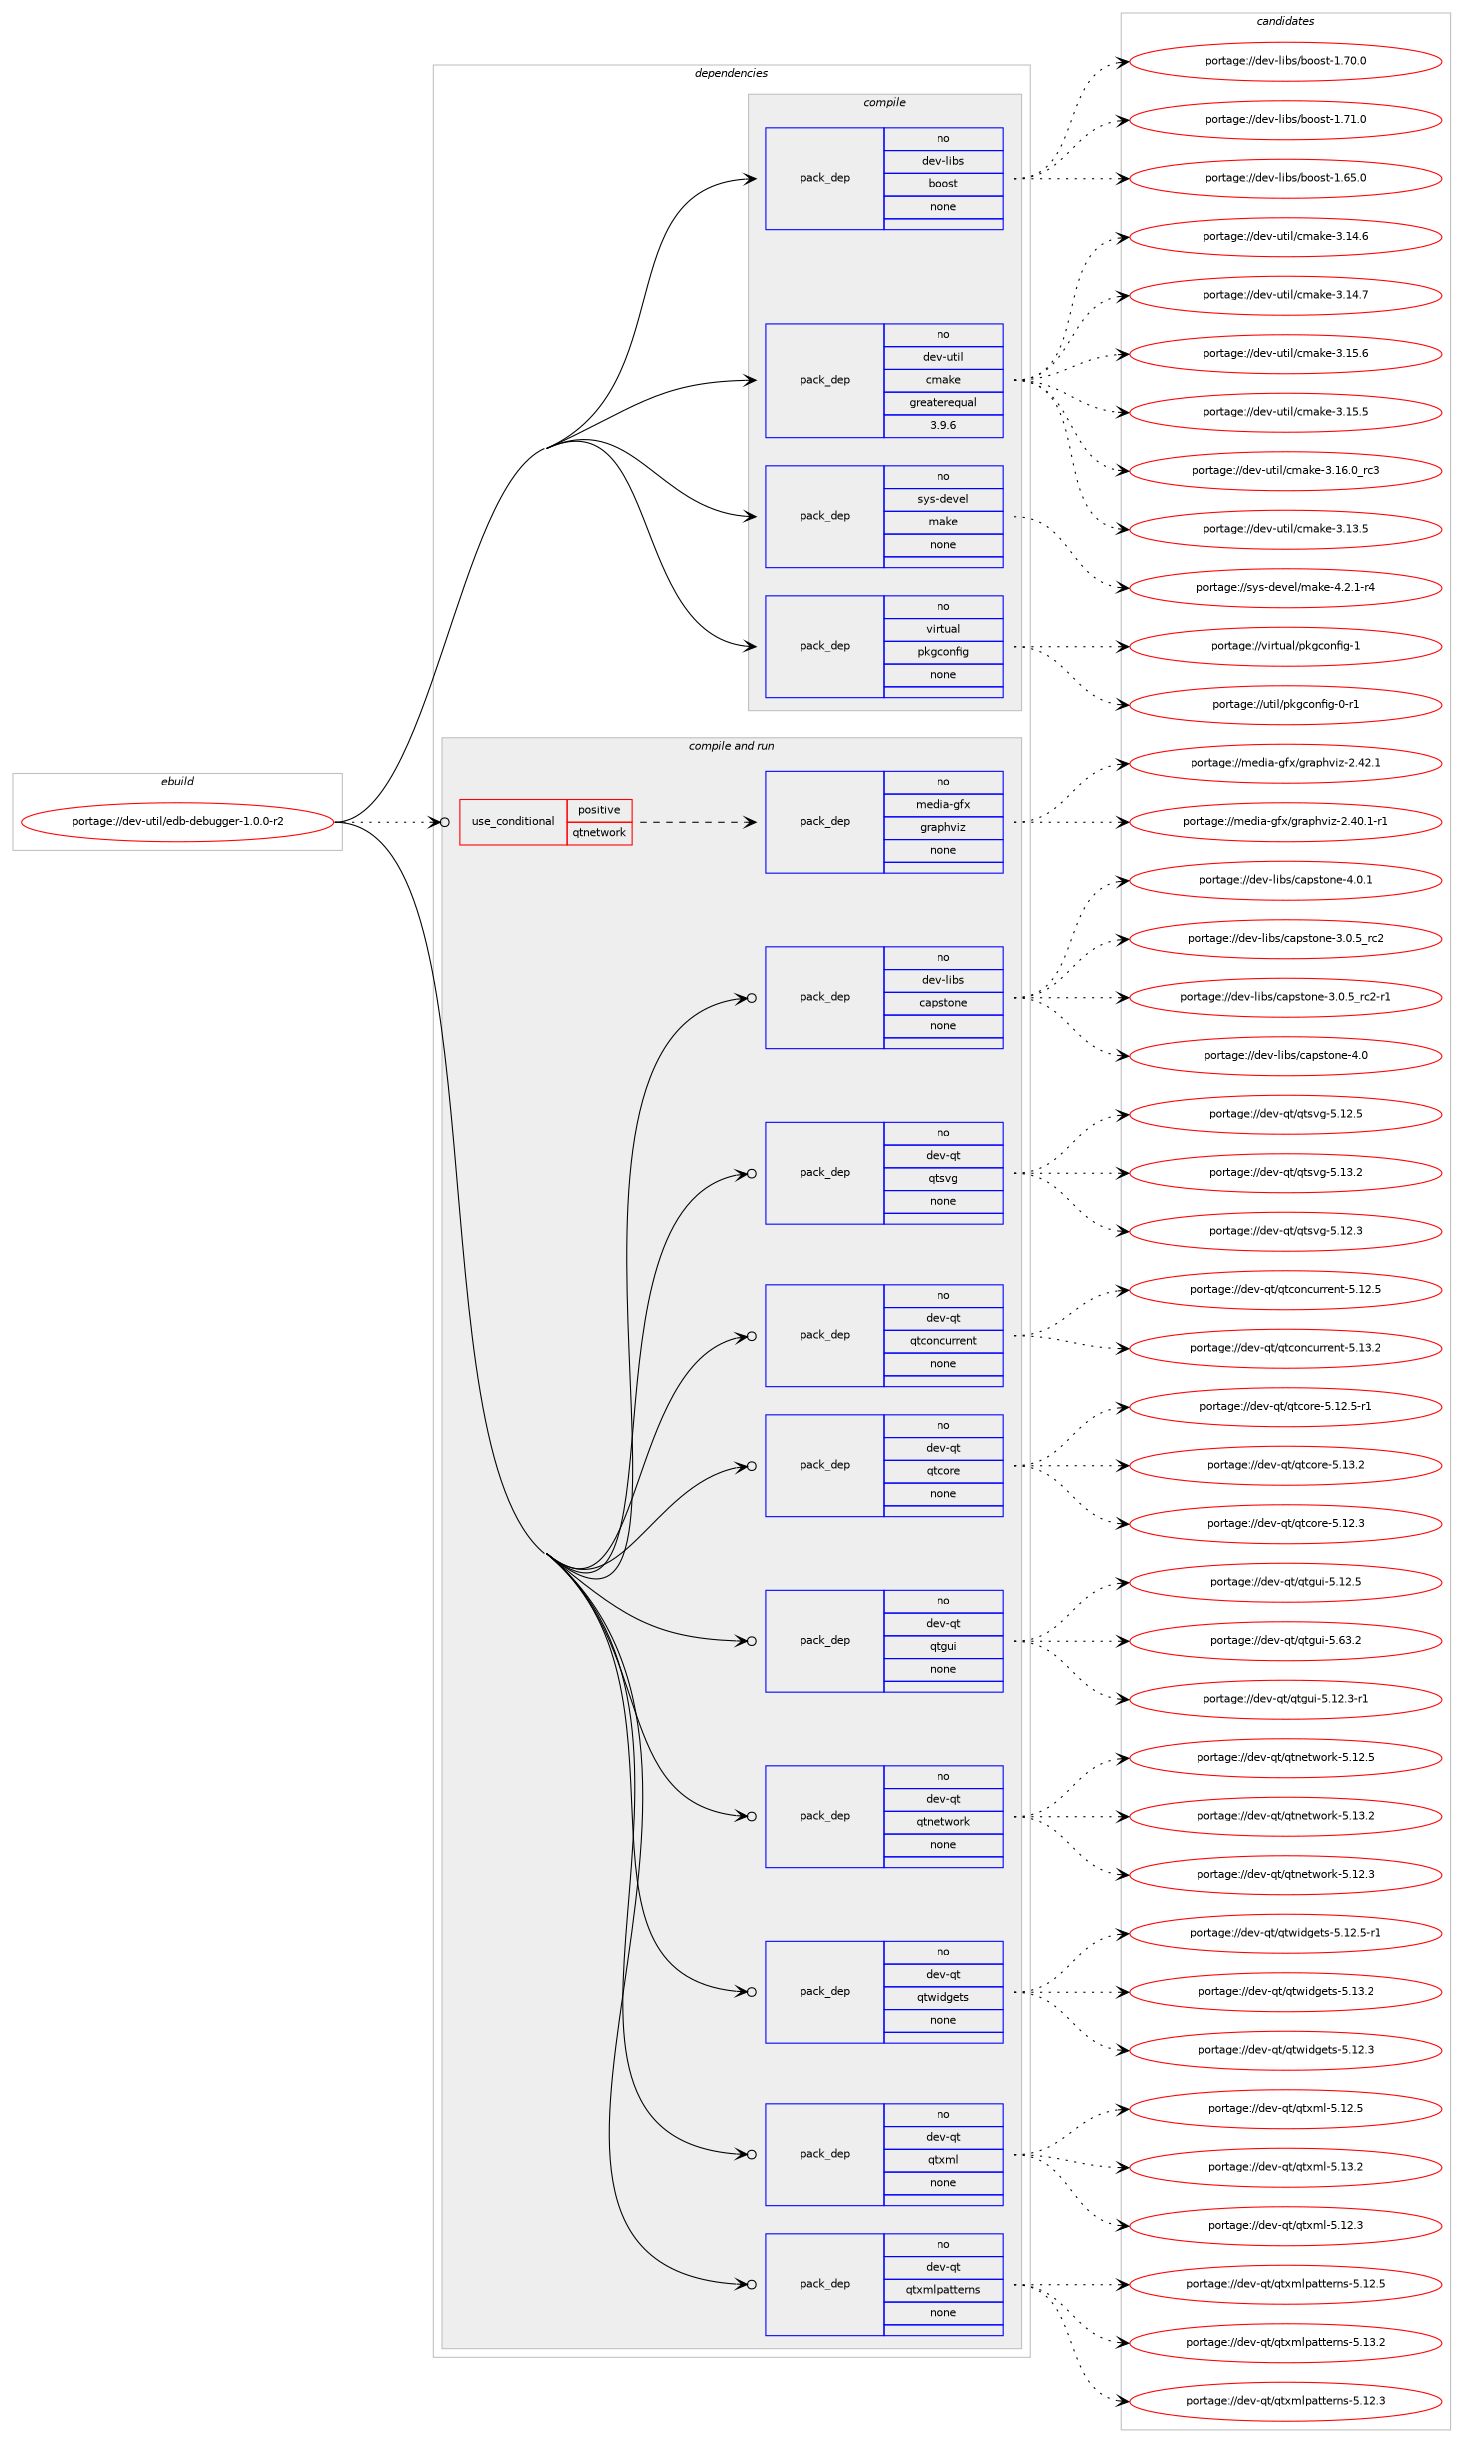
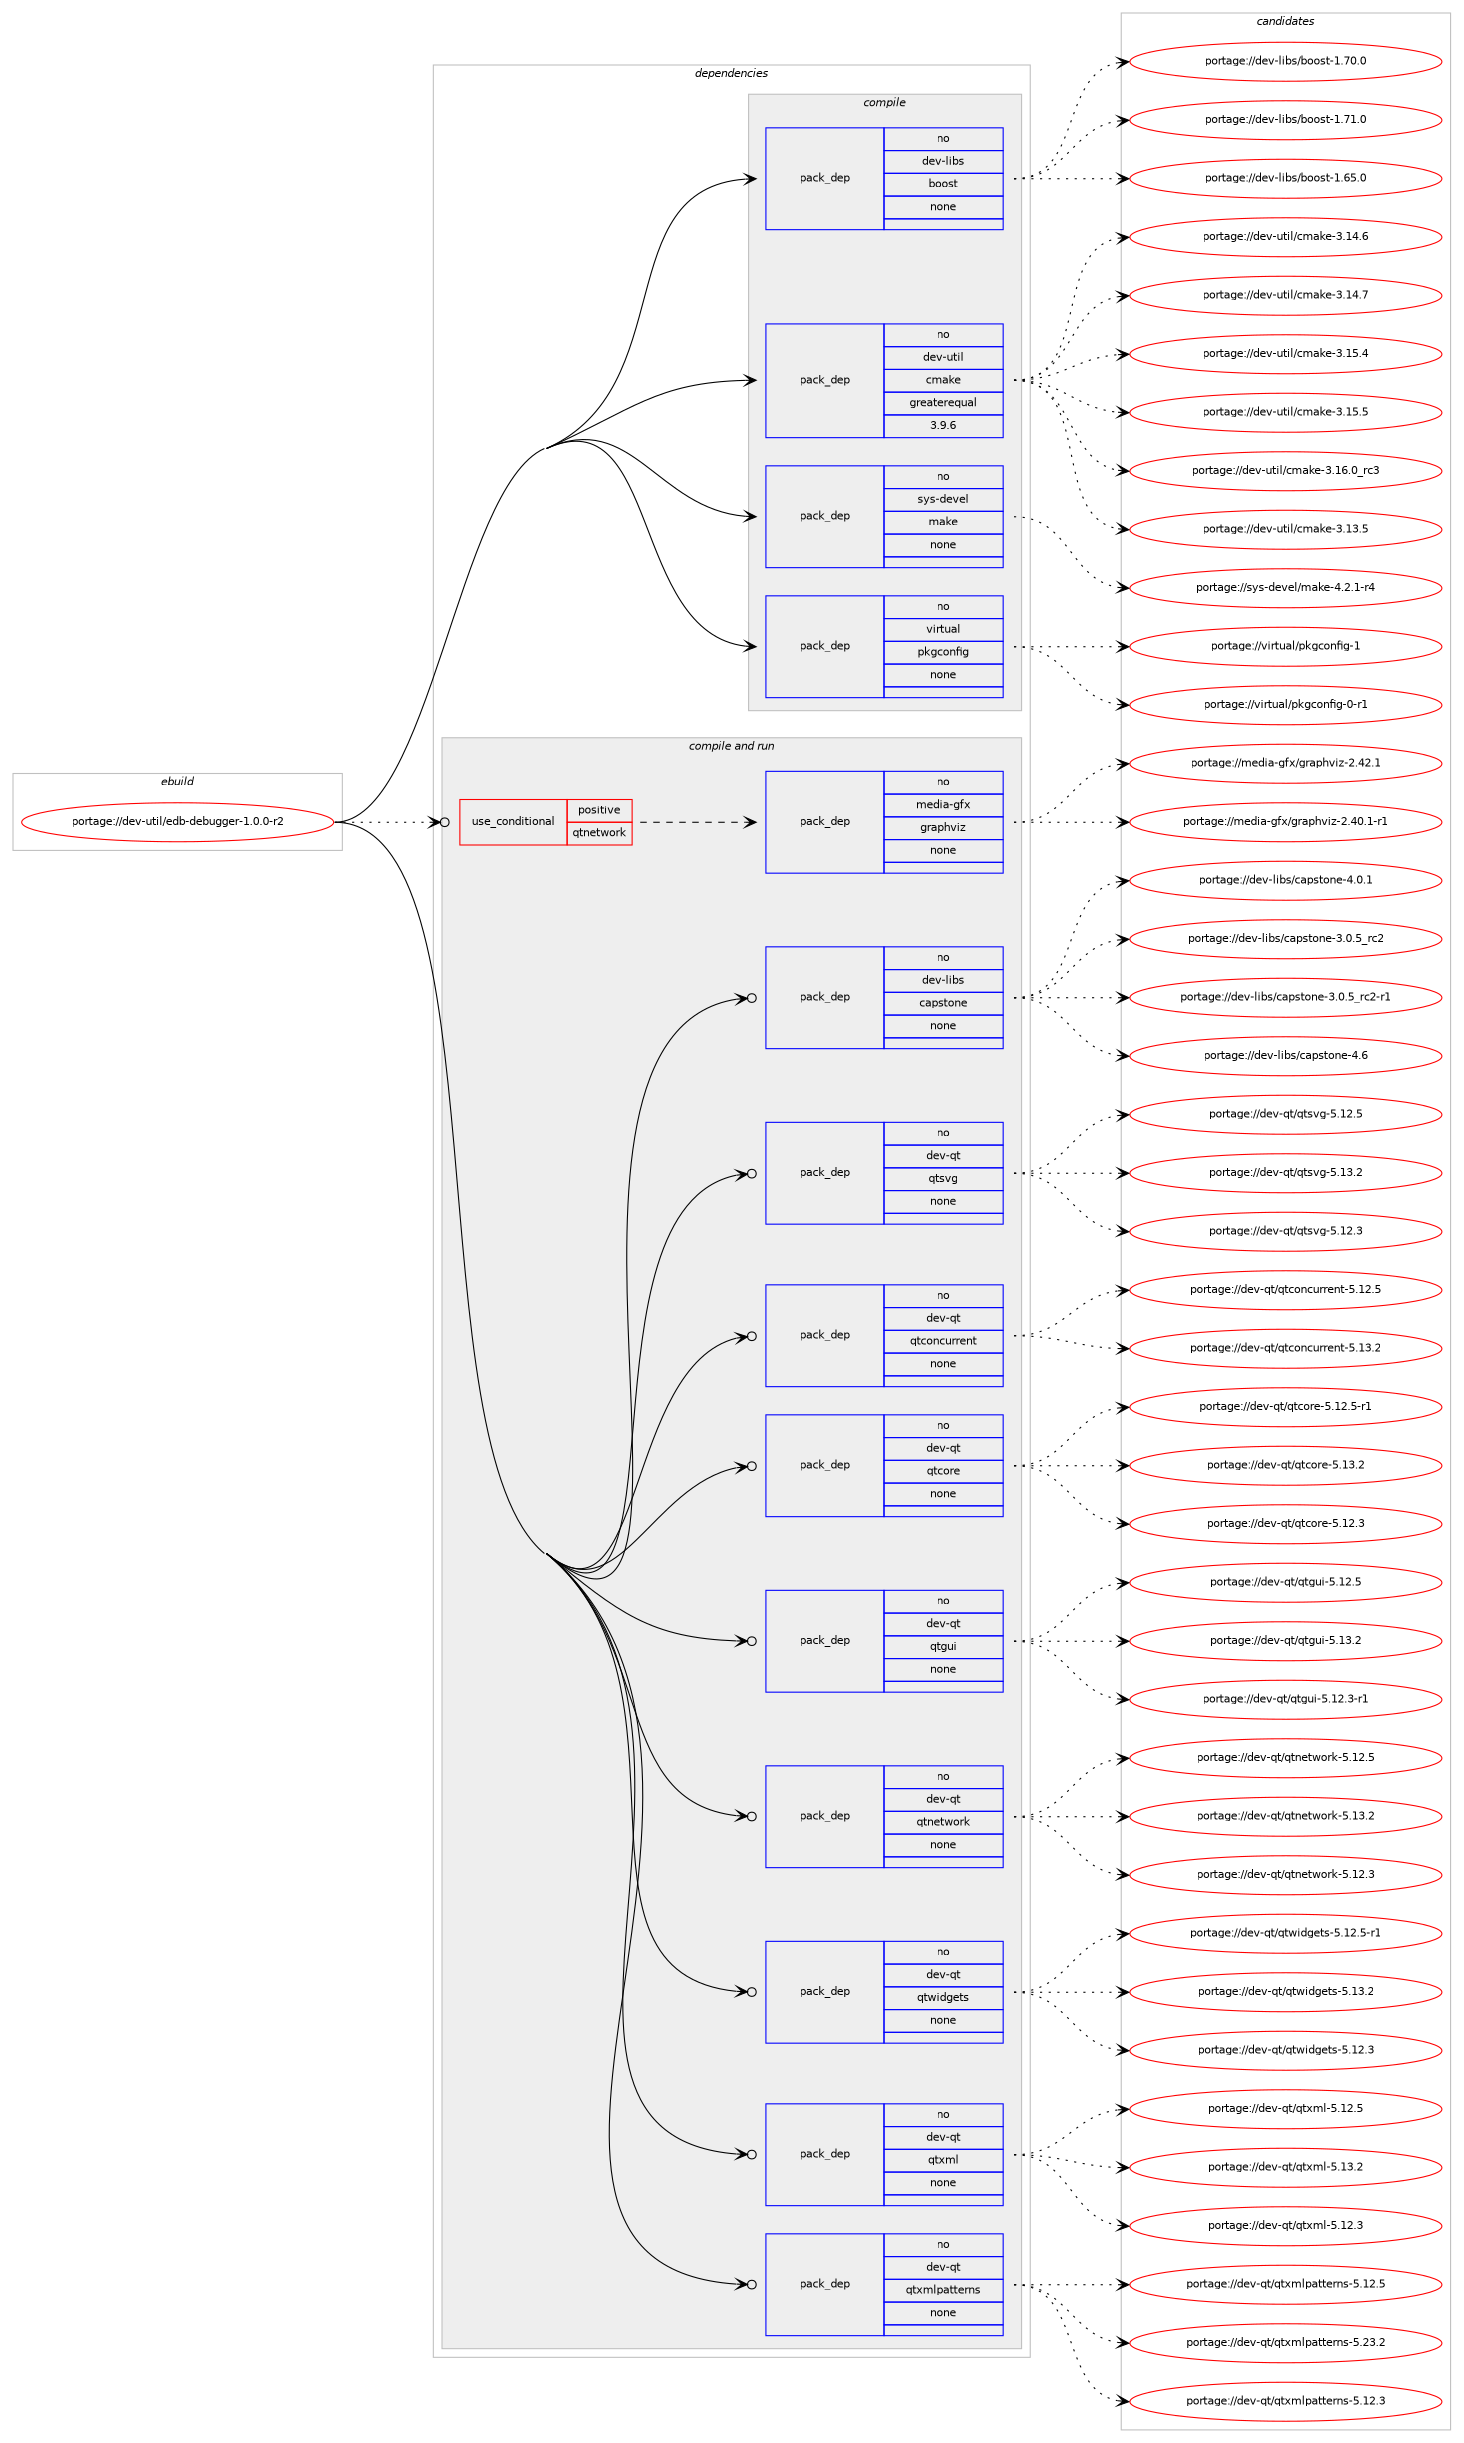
(1286, 354) -> (1286, 354)
(1286, 705) -> (1286, 705)
(1286, 1056) -> (1286, 1056)
(1286, 1641) -> (1286, 1641)
(1286, 2343) -> (1286, 2343)
